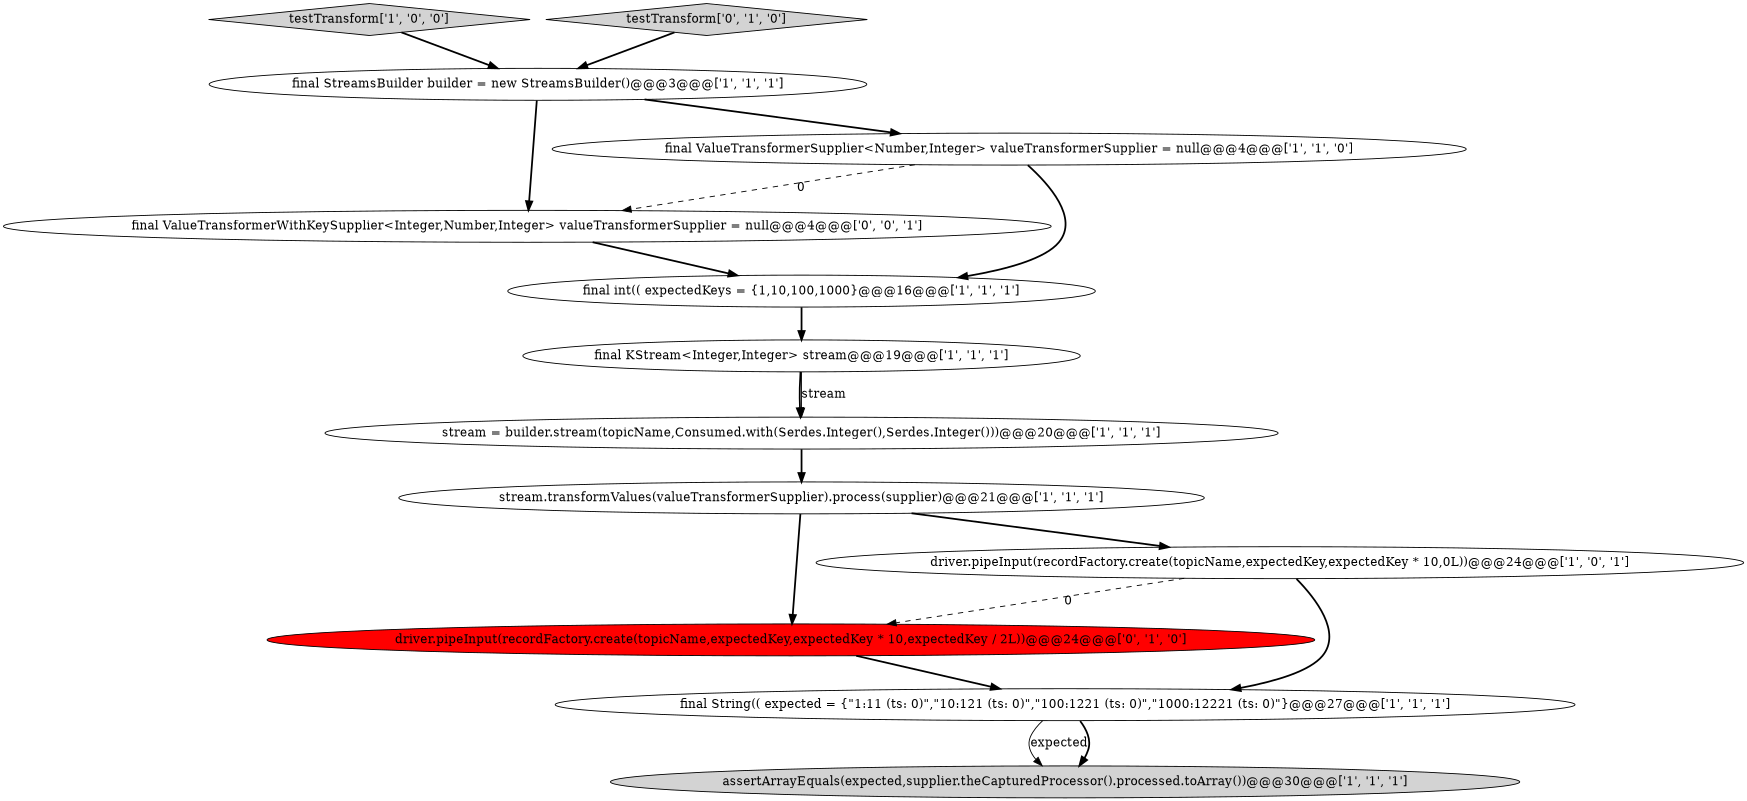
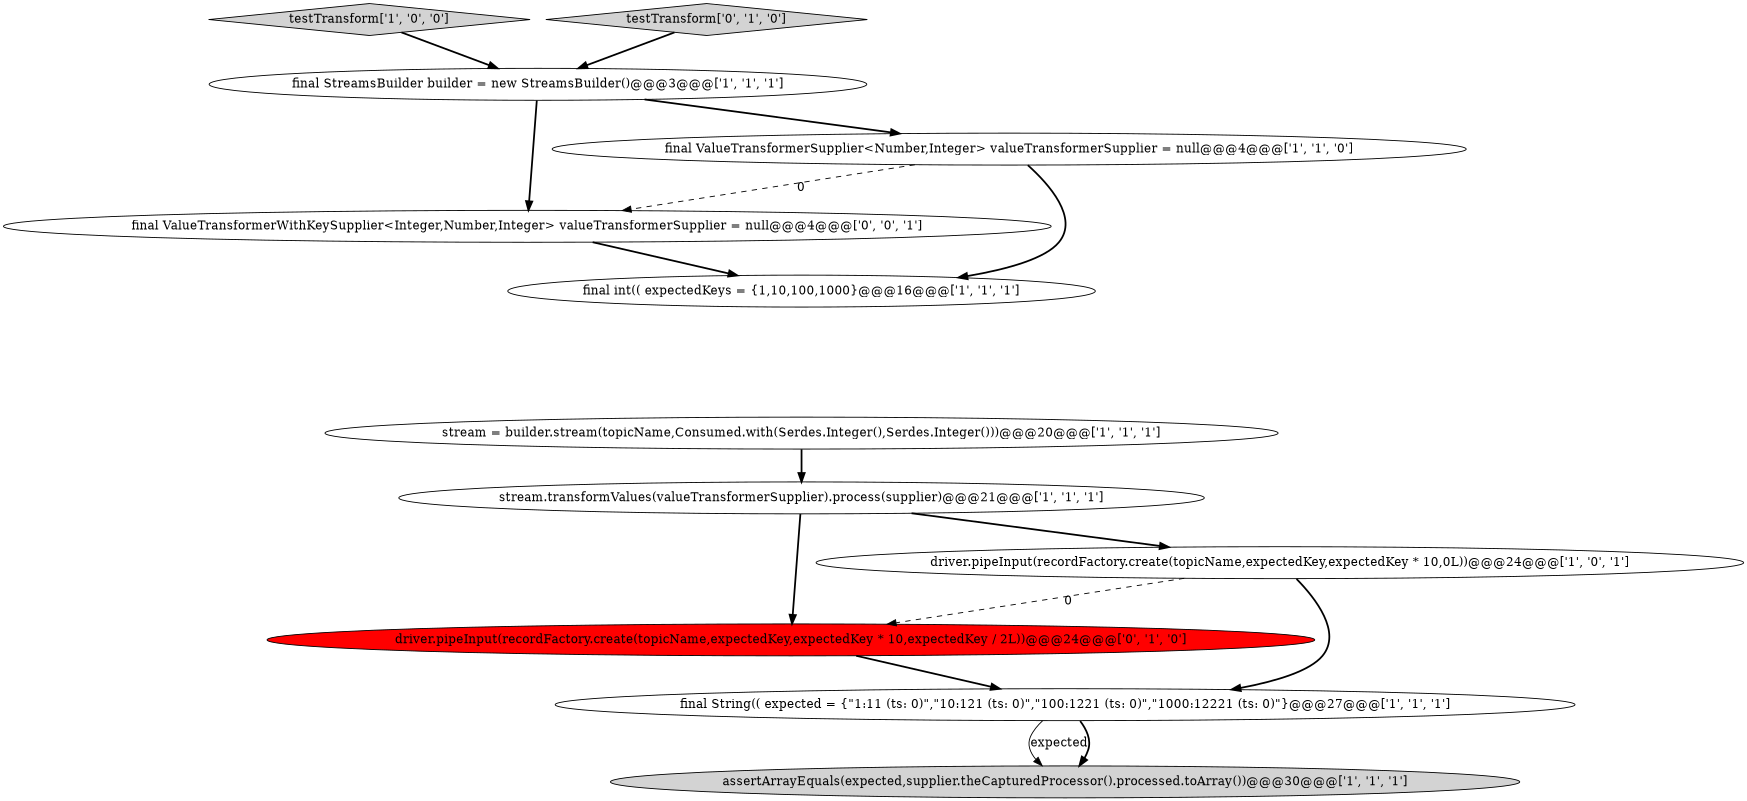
(802, 356) -> none
